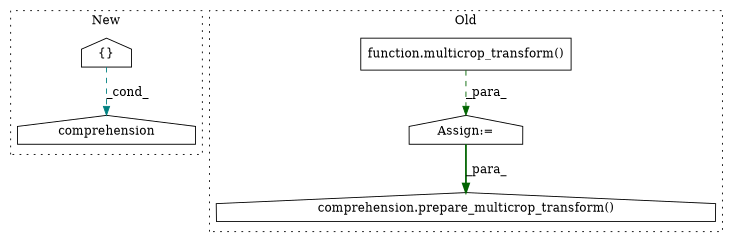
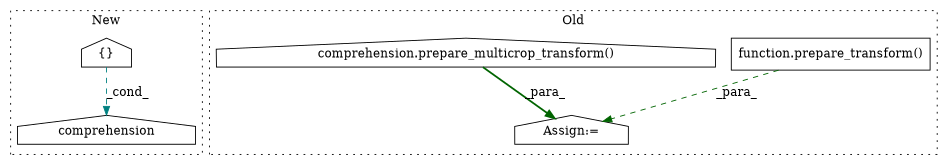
(466, 54) -> (831, 54)
(466, 164) -> (515, 90)
